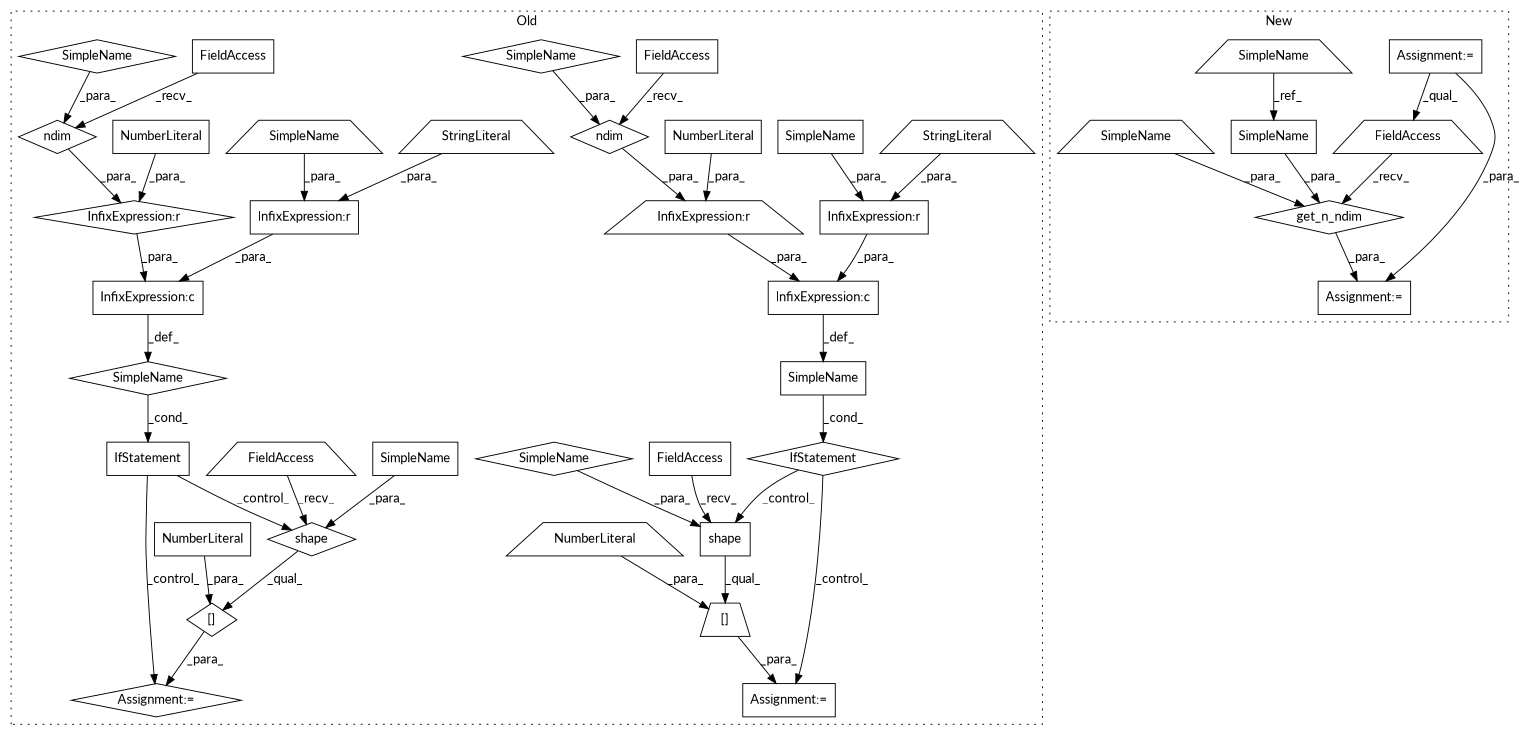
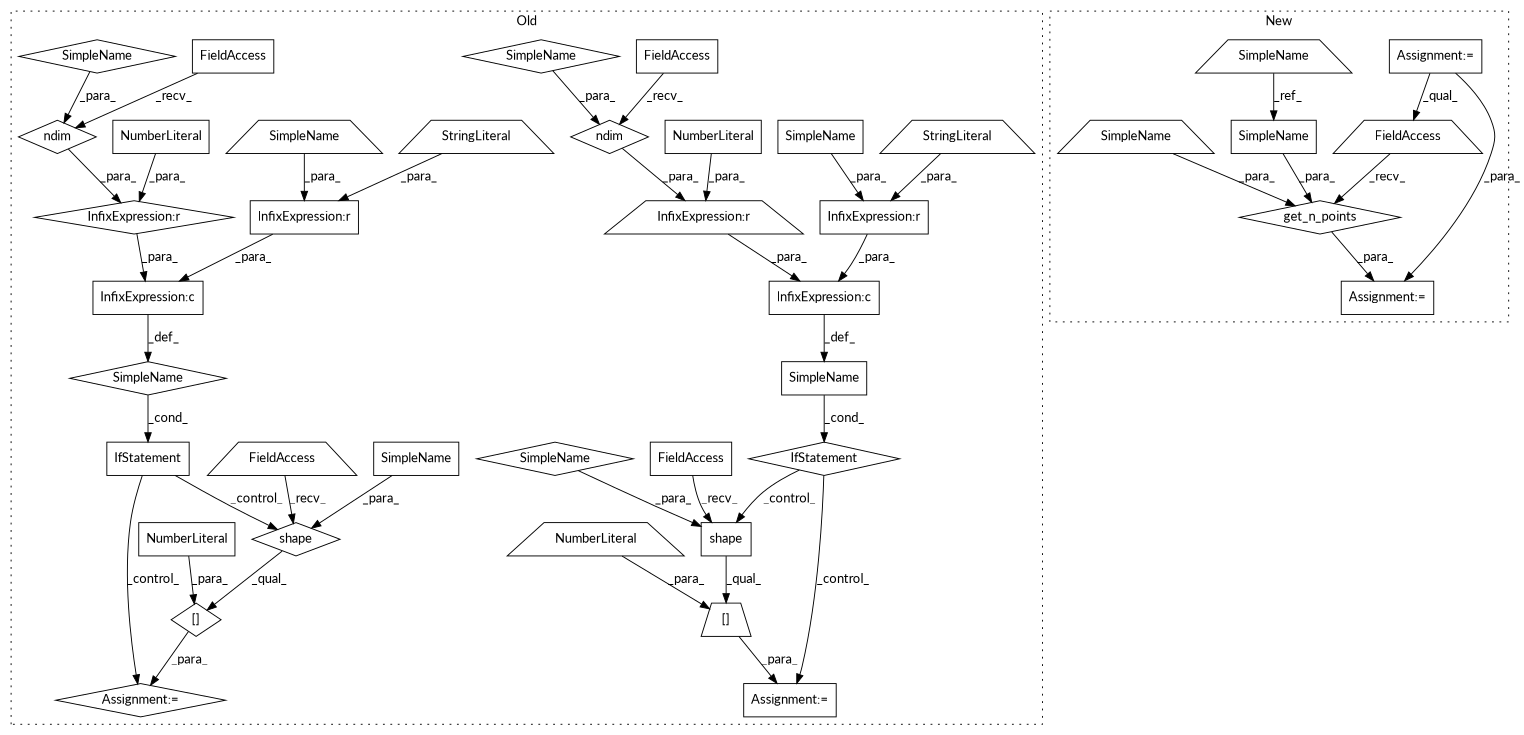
(1329, 217) -> (1320, 217)
